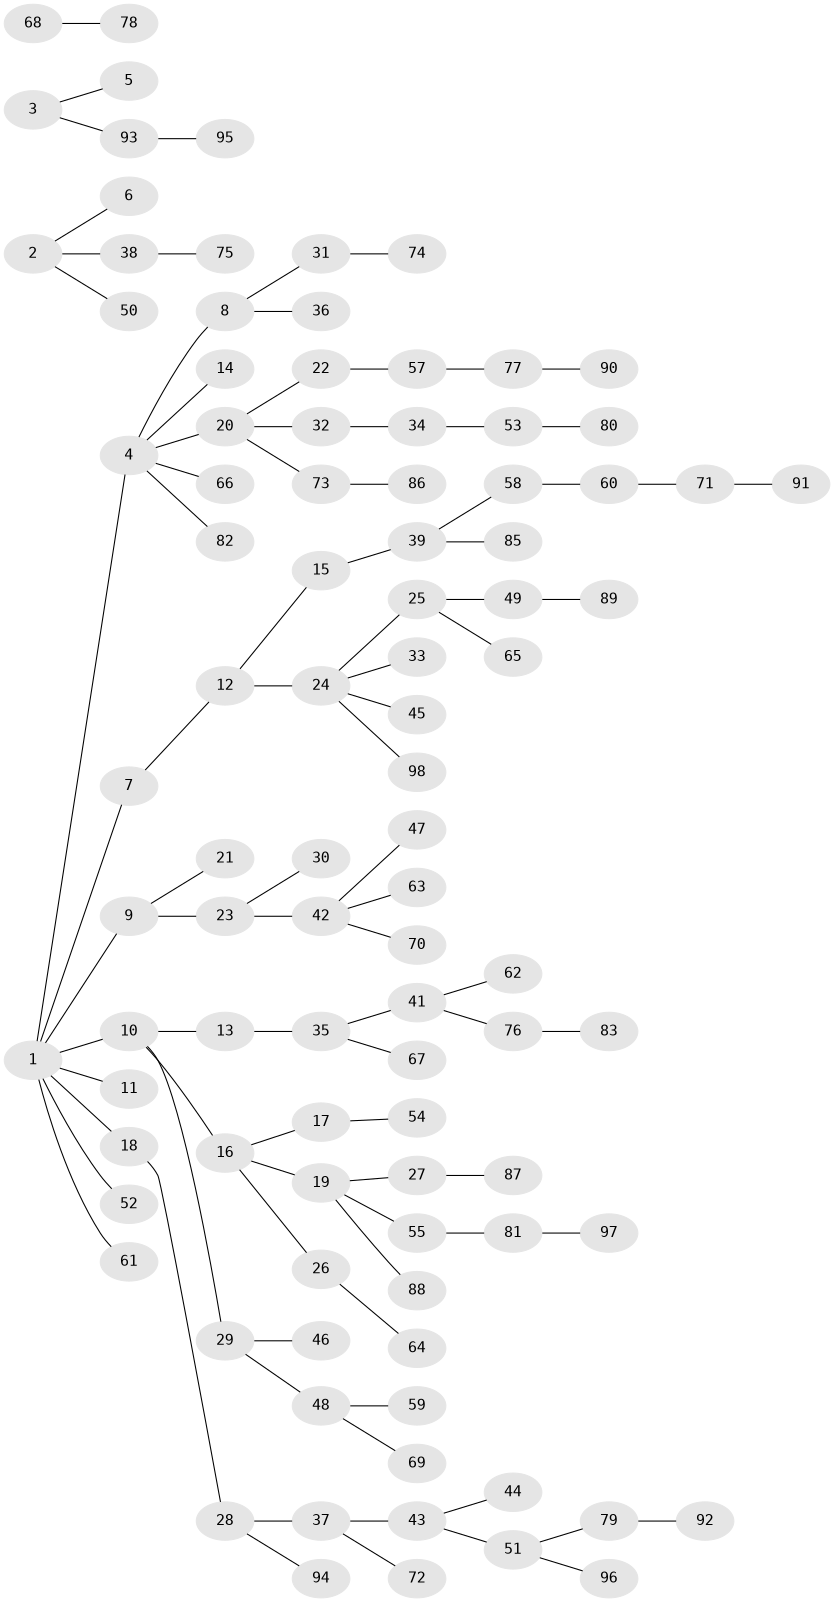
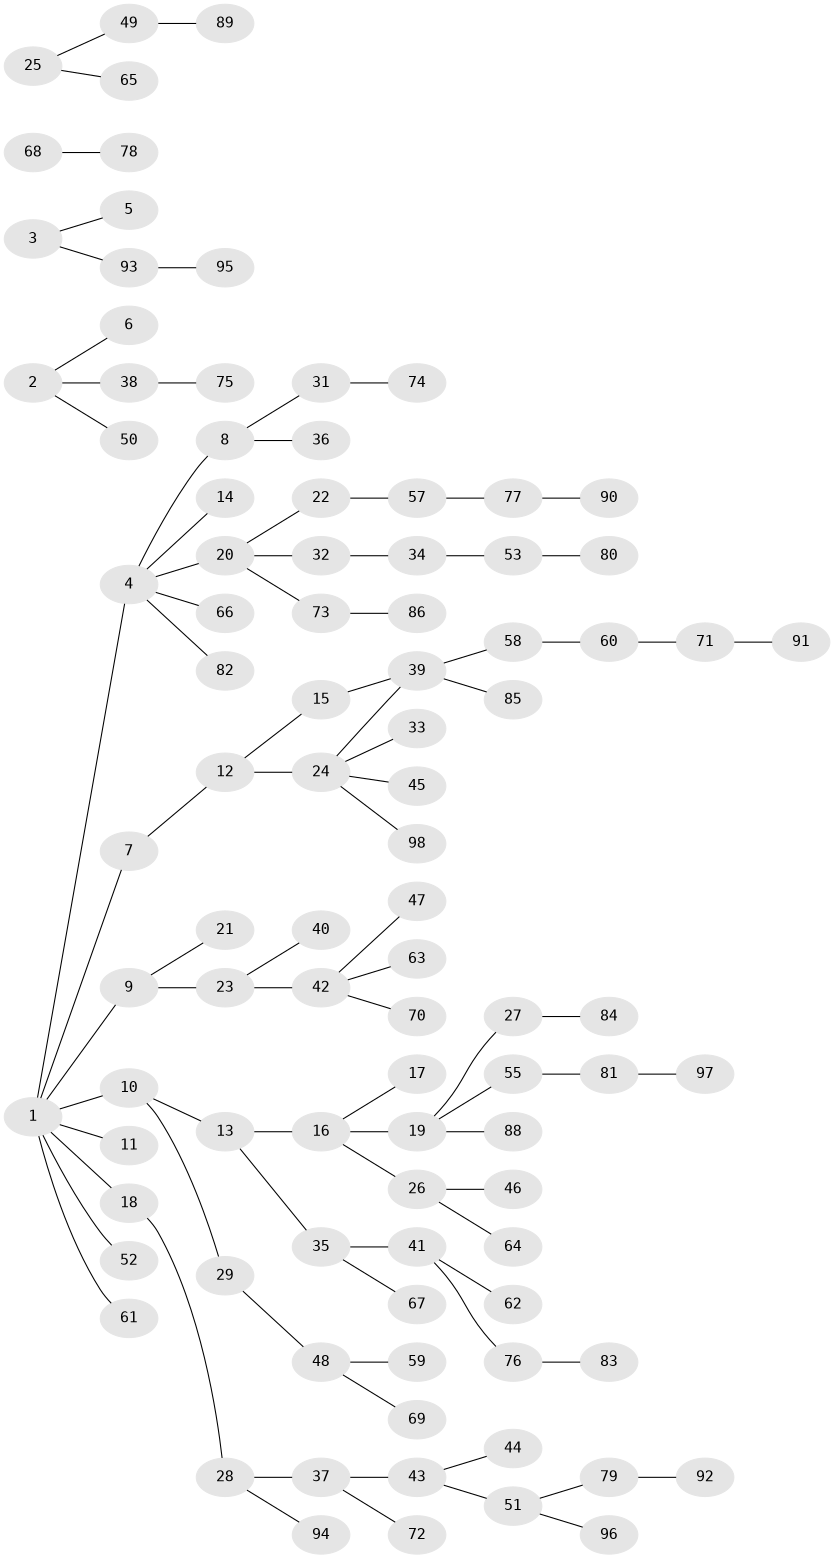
(369, 643) -> (368, 721)
(321, 859) -> (321, 930)
(181, 1090) -> (273, 1132)
(417, 1118) -> none
(513, 1175) -> (609, 1017)
(273, 1341) -> (465, 1189)
